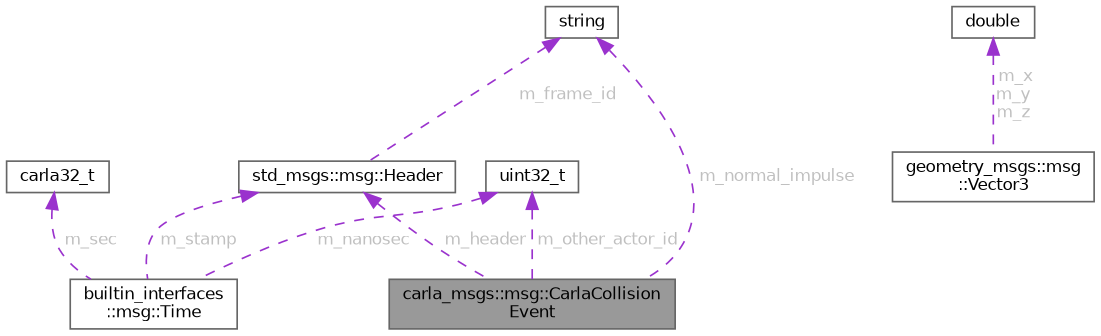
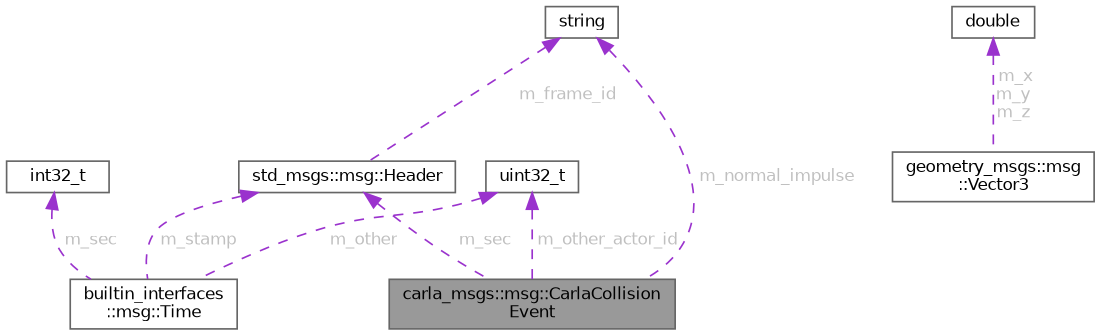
(58, 177) -> (58, 177)
(361, 240) -> (361, 240)
(483, 240) -> (483, 240)
